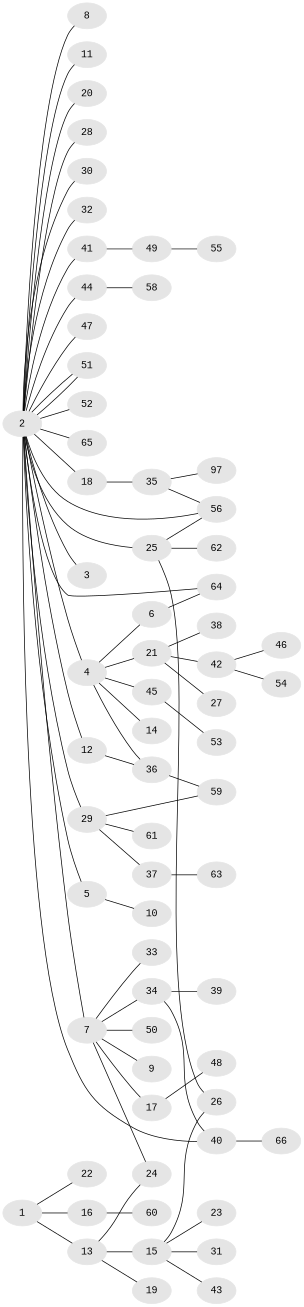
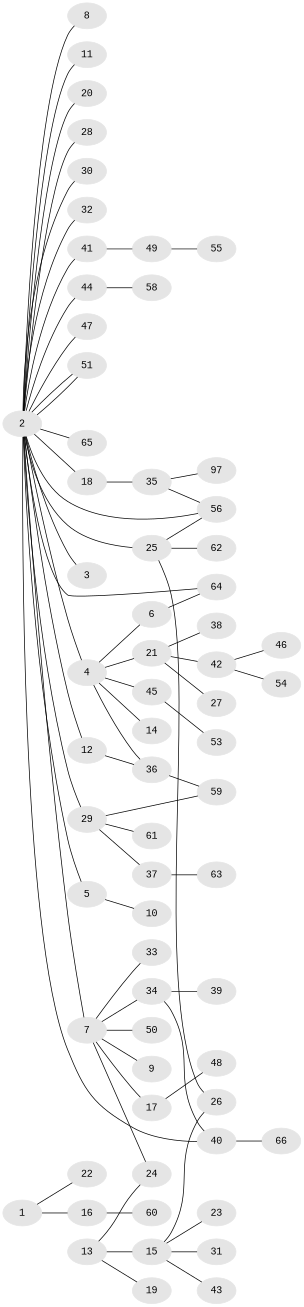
(87, 404) -> none
(55, 1232) -> none
